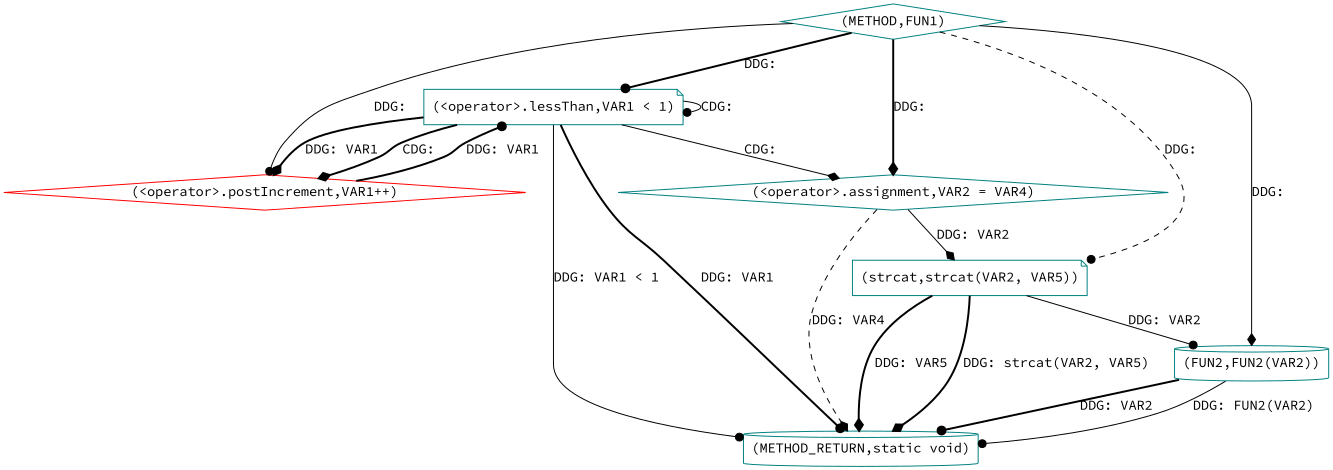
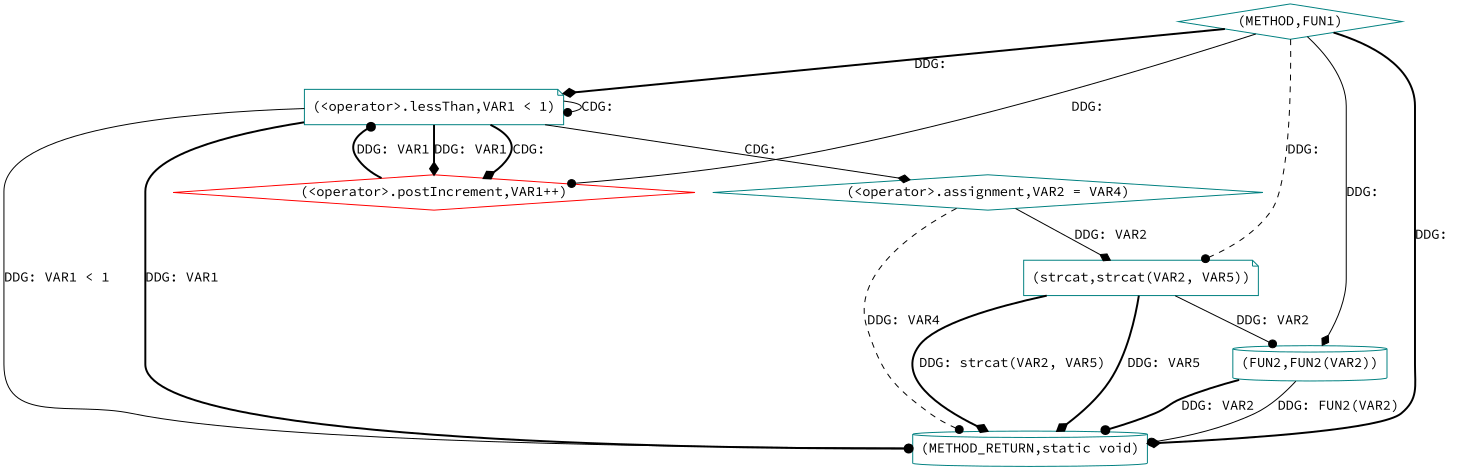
(740, 60) -> (900, 61)
(893, 101) -> (1415, 325)
(813, 309) -> (865, 316)
